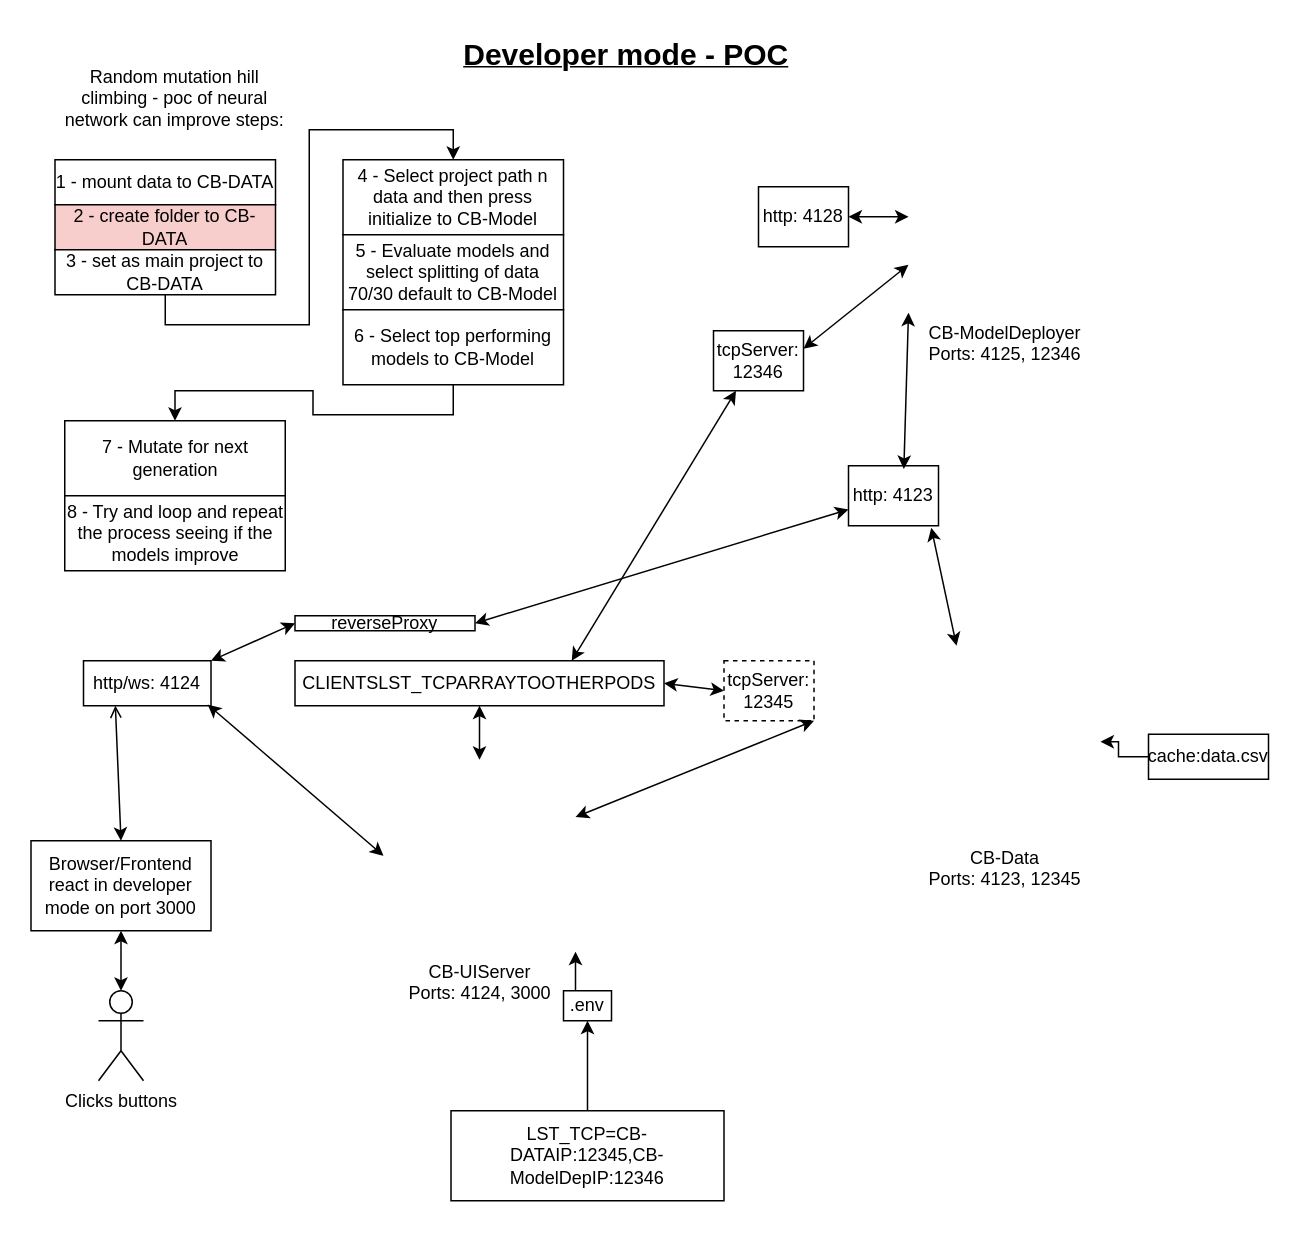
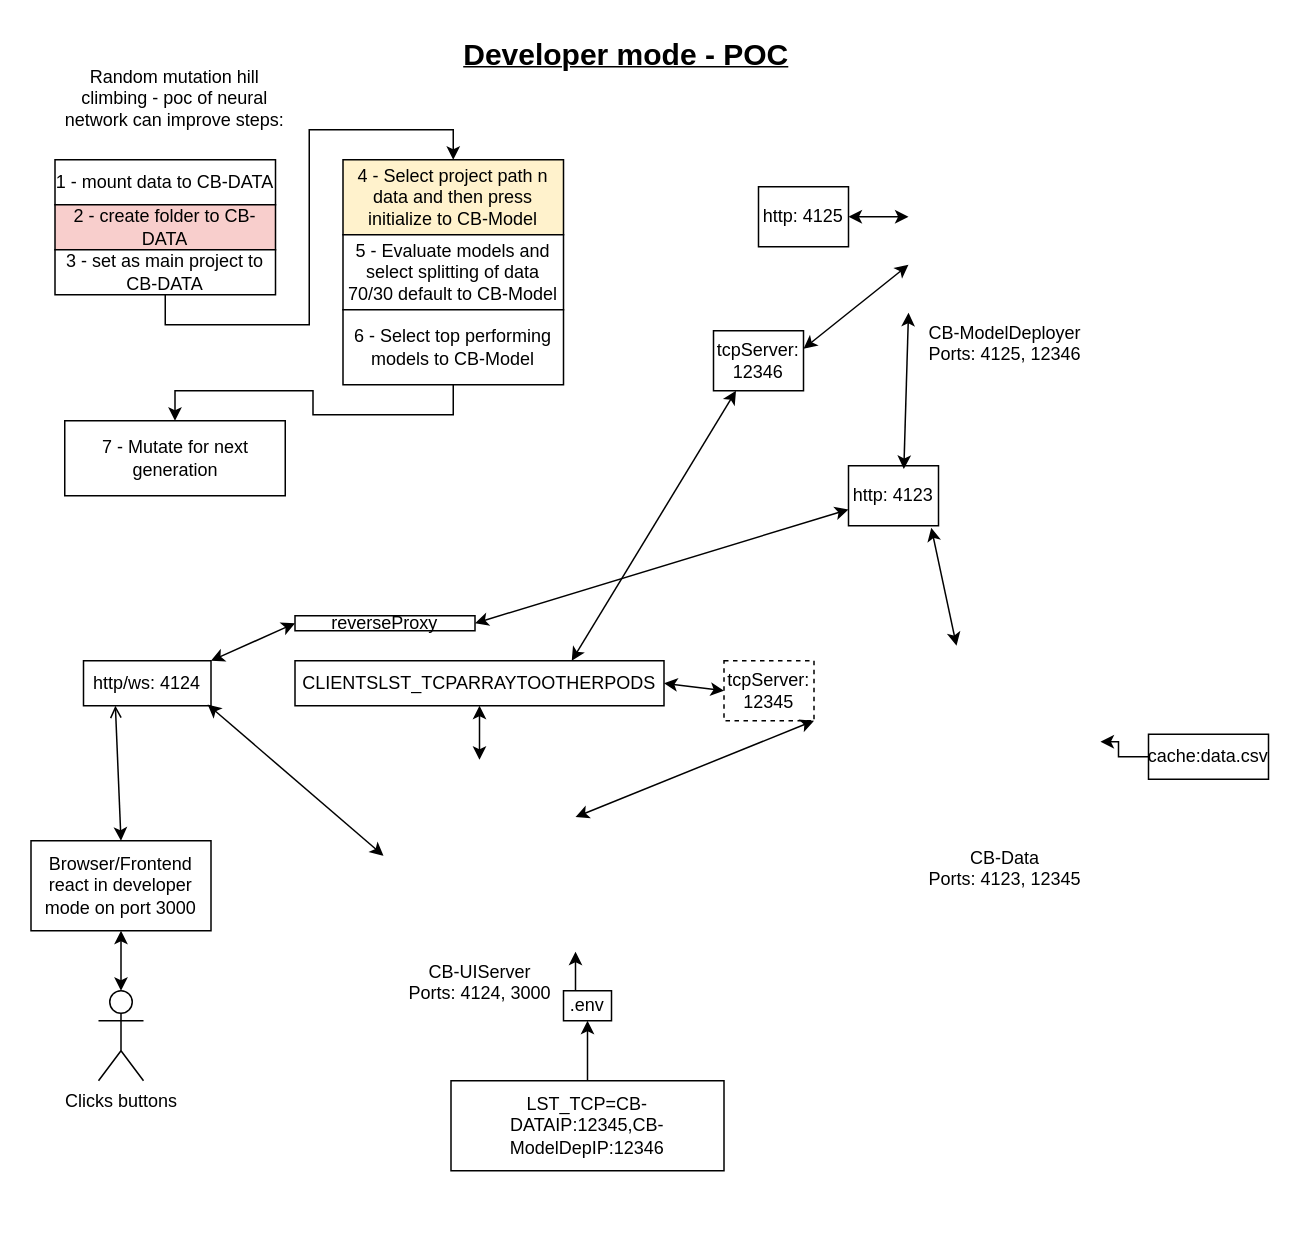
(453, 197) -> (453, 197)
(803, 217) -> (803, 217)
(175, 533) -> none
(587, 1156) -> (587, 1126)
